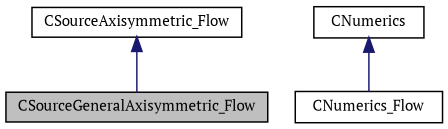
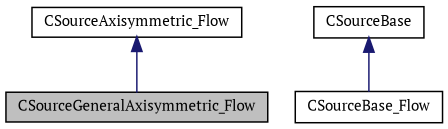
(369, 22) -> (369, 22)
(369, 107) -> (369, 107)
